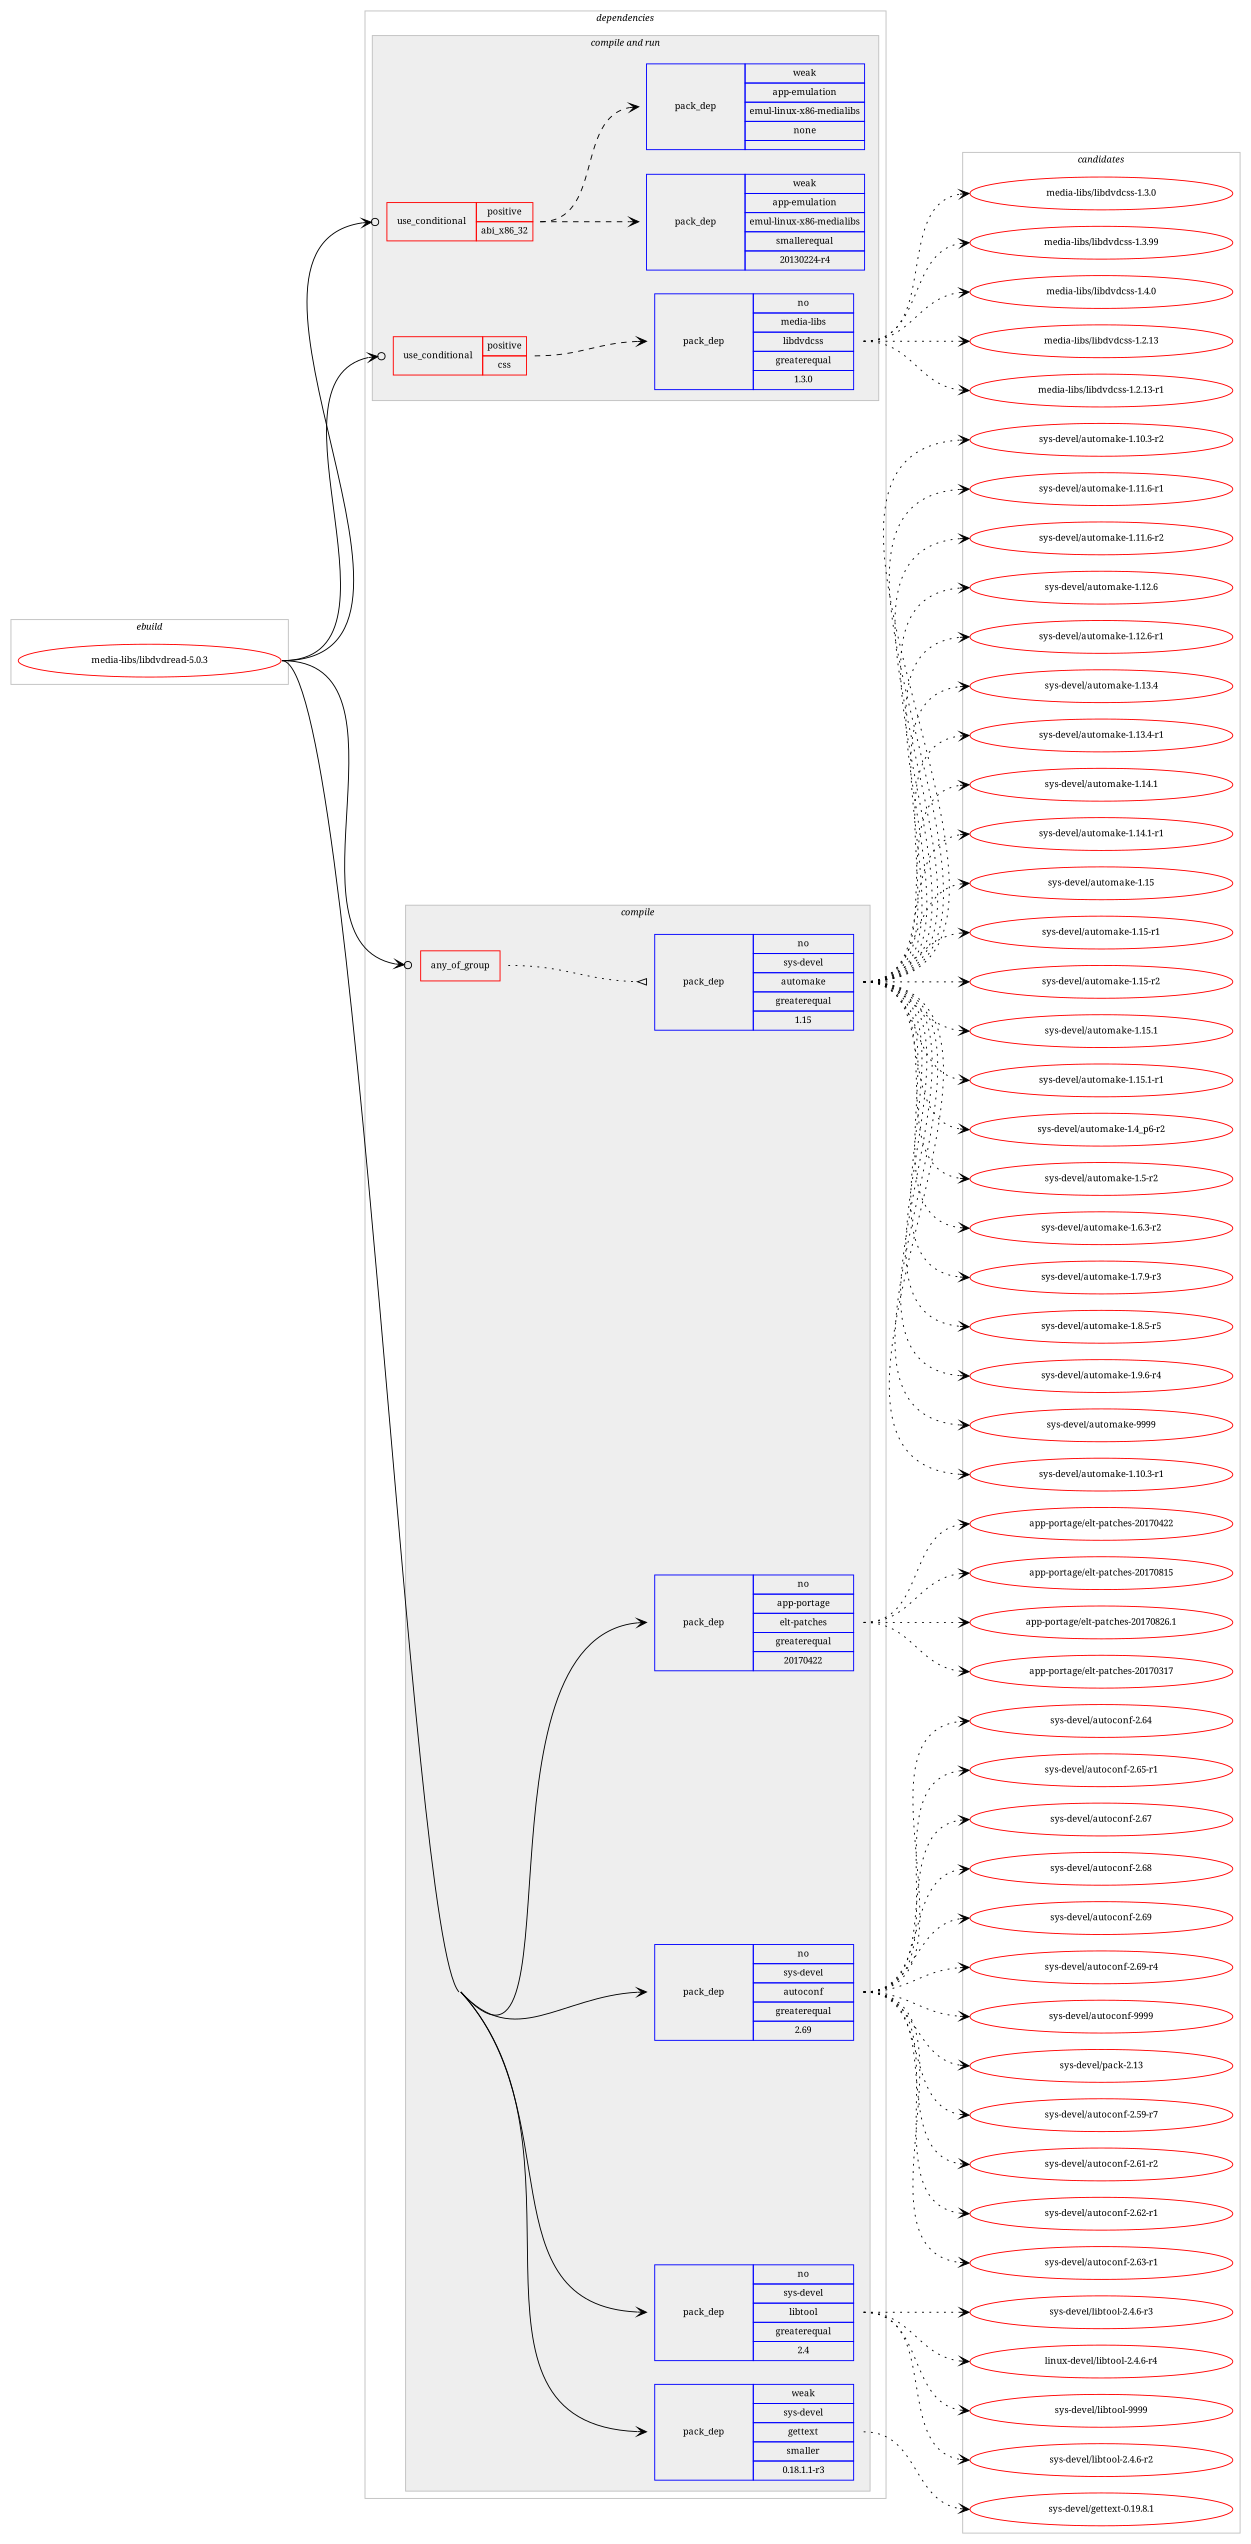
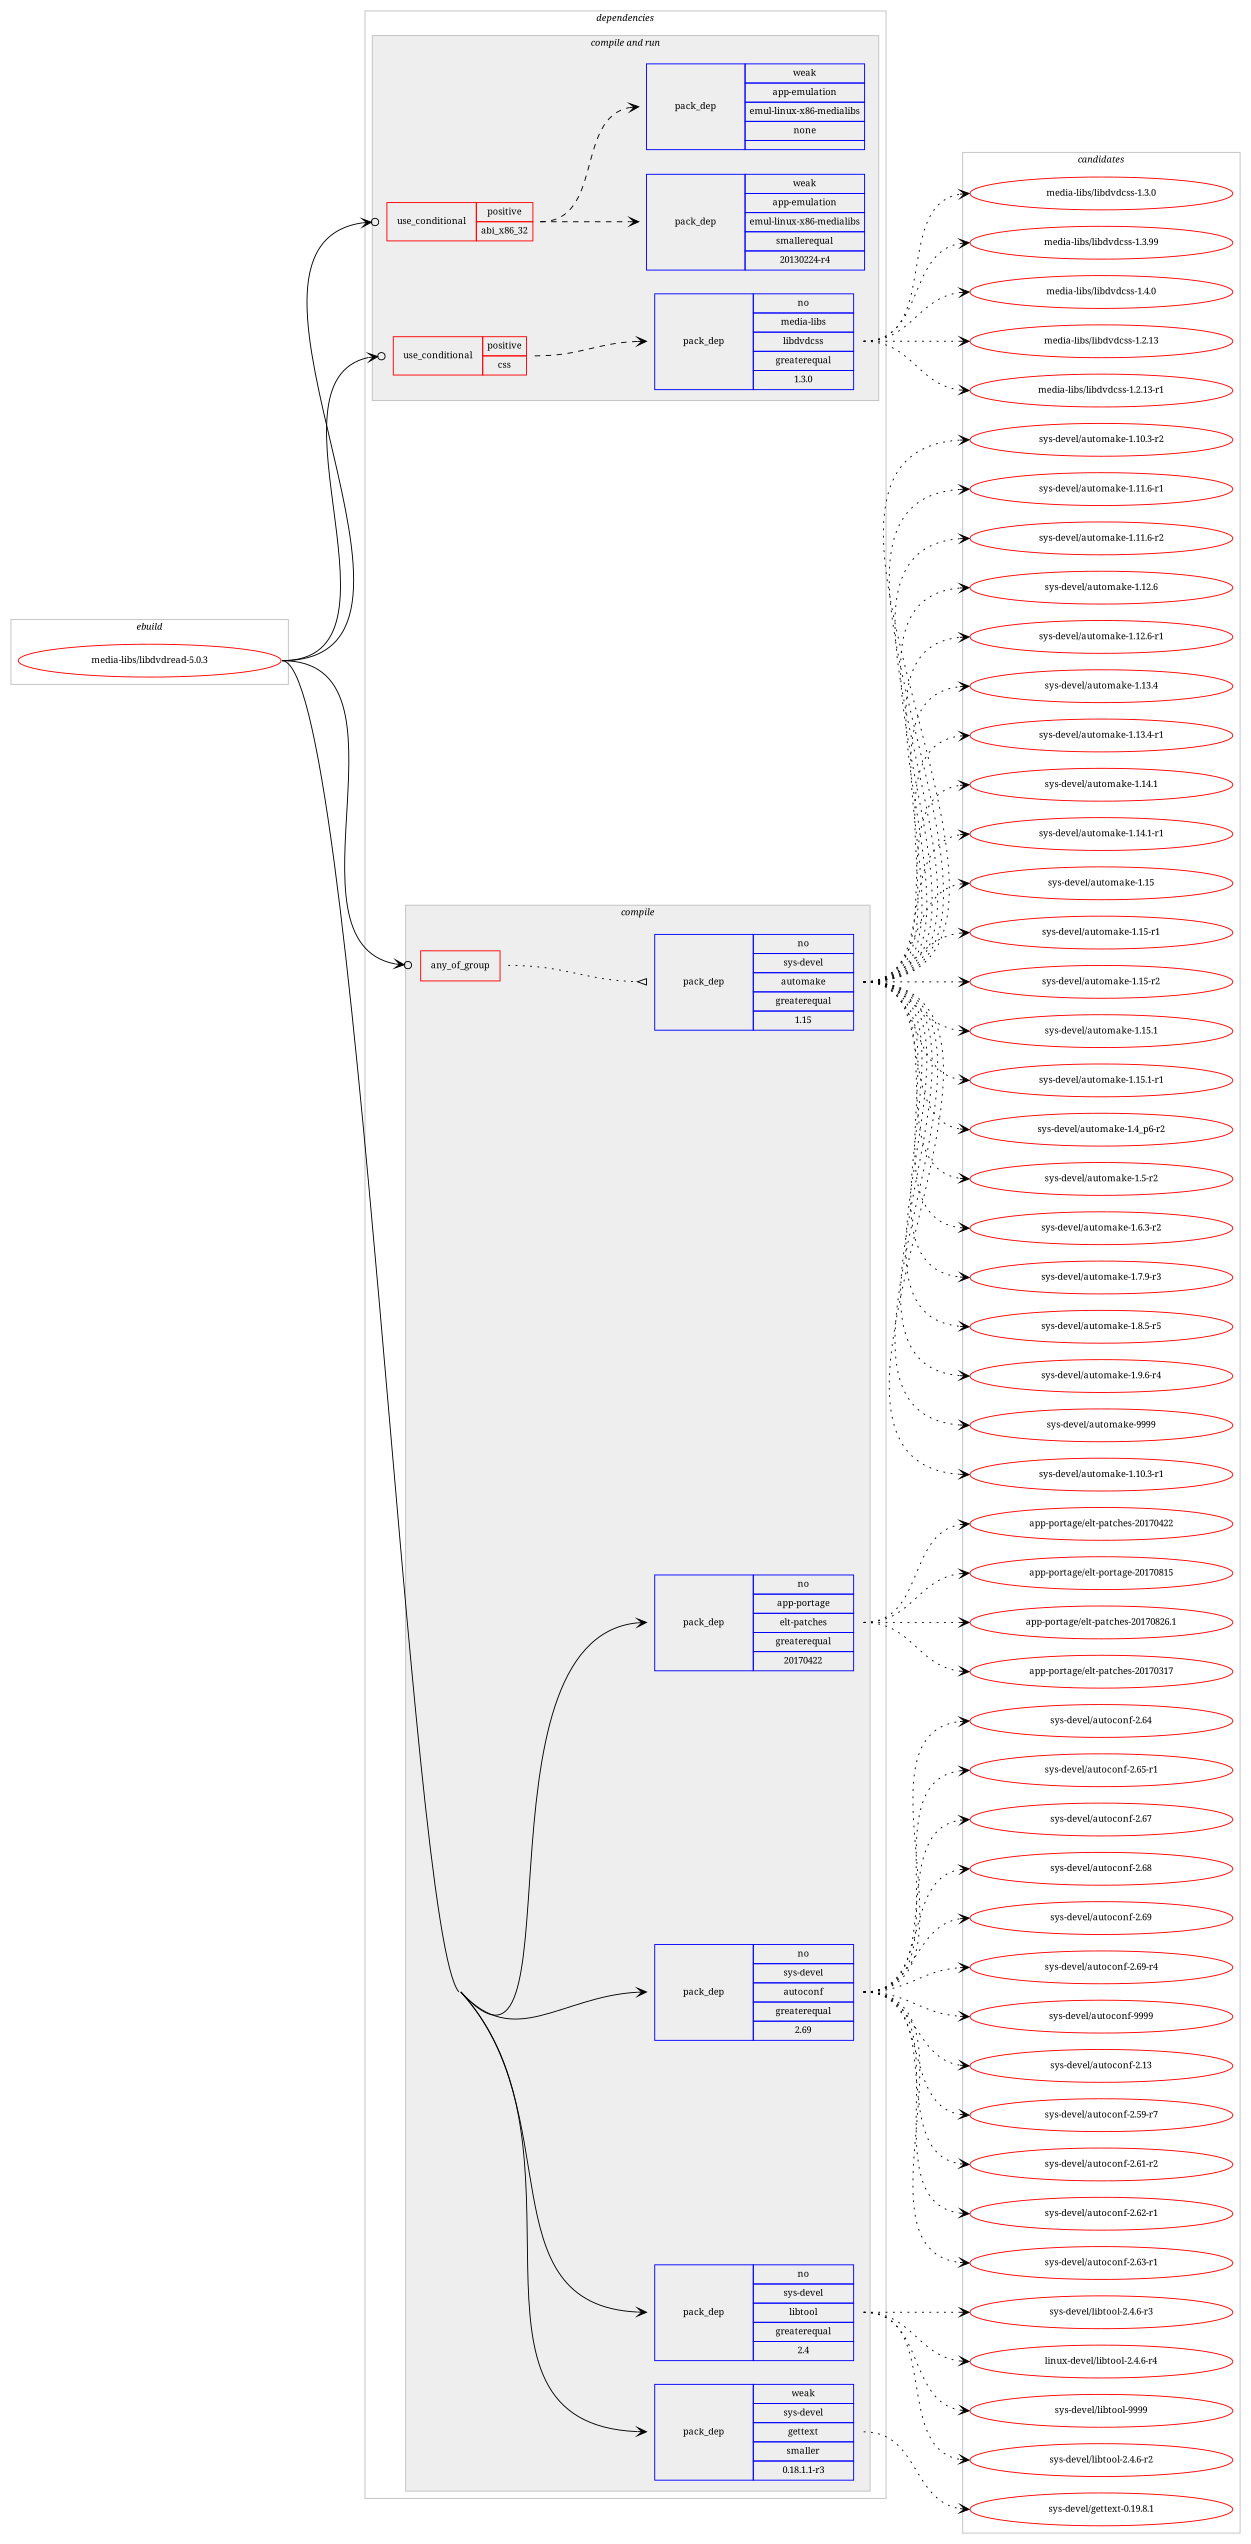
(1101, 1573) -> (1101, 1573)
(1101, 2066) -> (1101, 2066)
